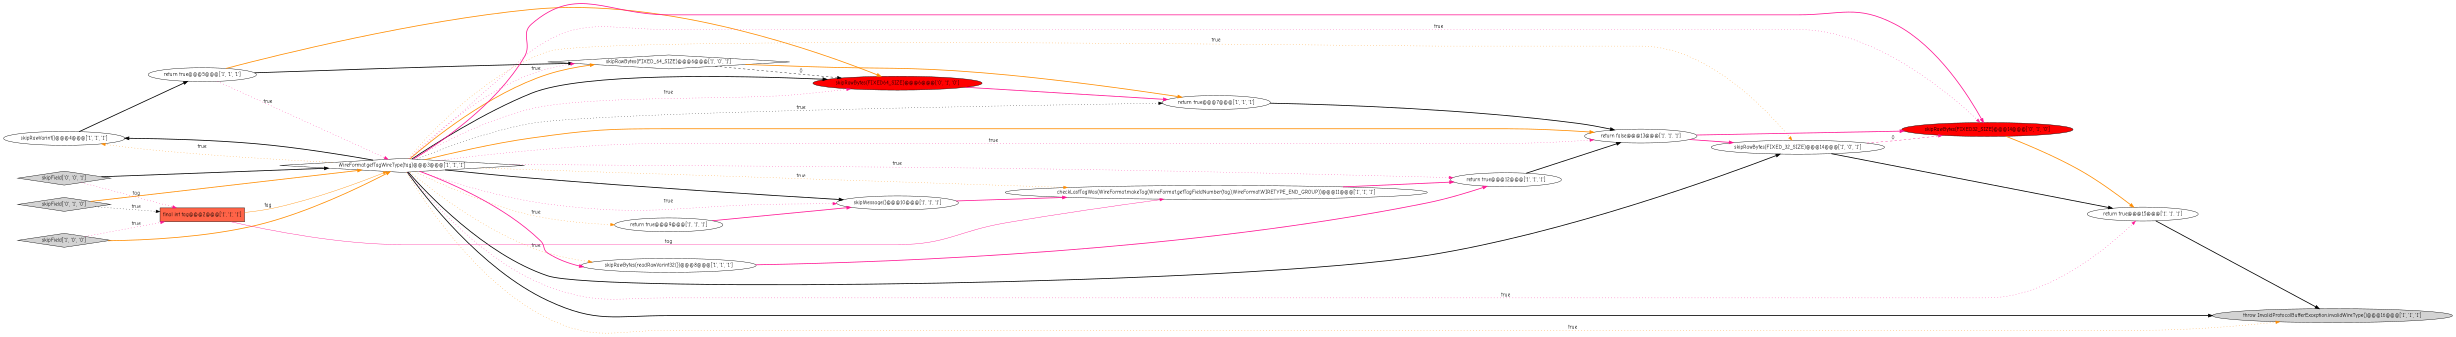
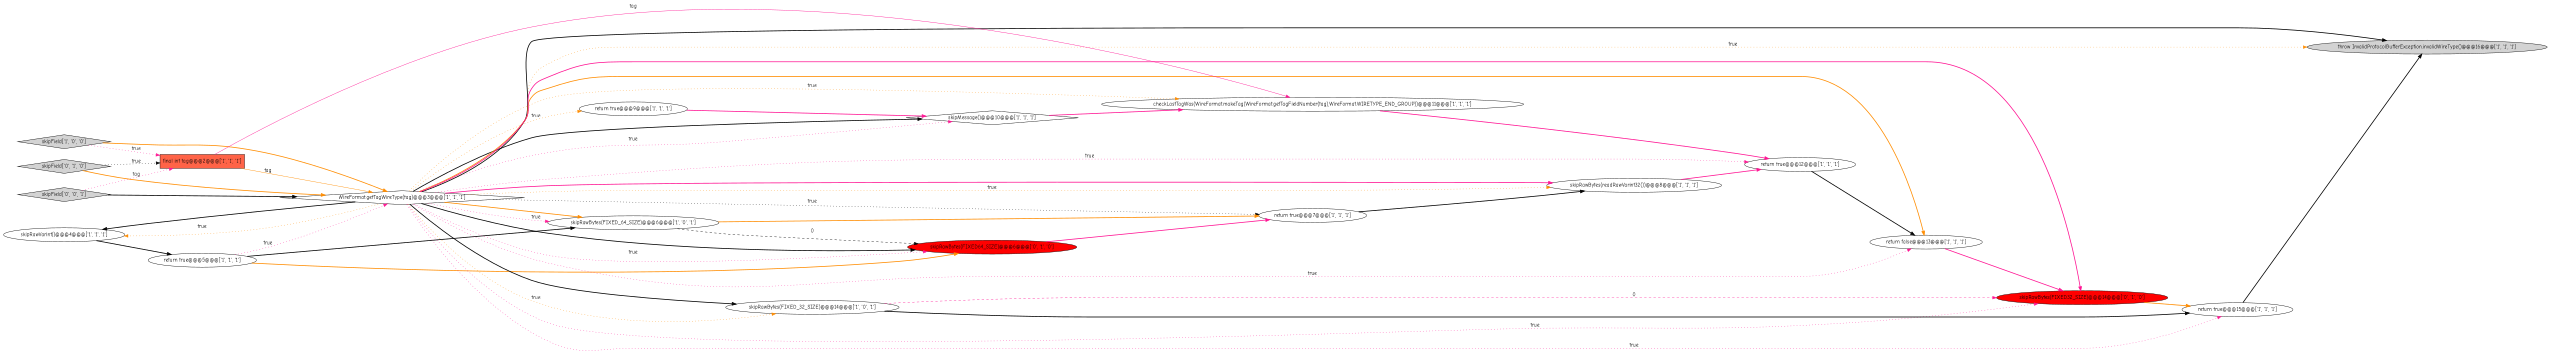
(669, 62) -> (633, 223)
(1441, 110) -> (1470, 202)
(1709, 141) -> none
(898, 203) -> (992, 118)
